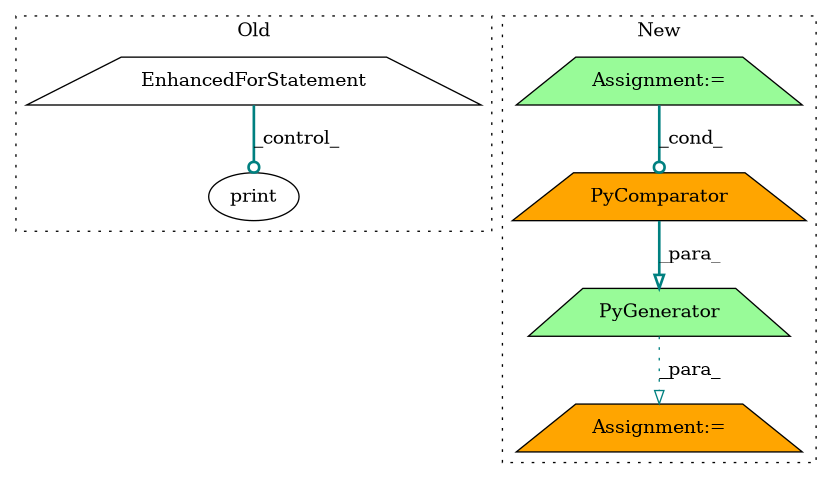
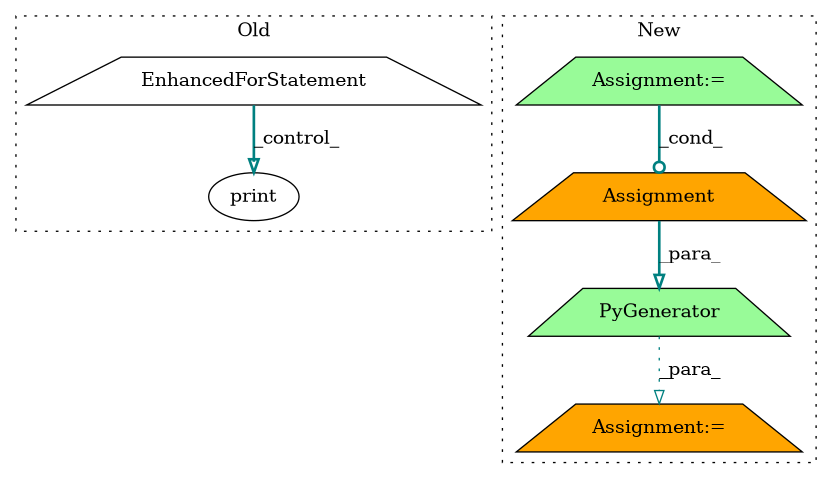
(254, 134) -> (254, 134)
(659, 197) -> (659, 197)
